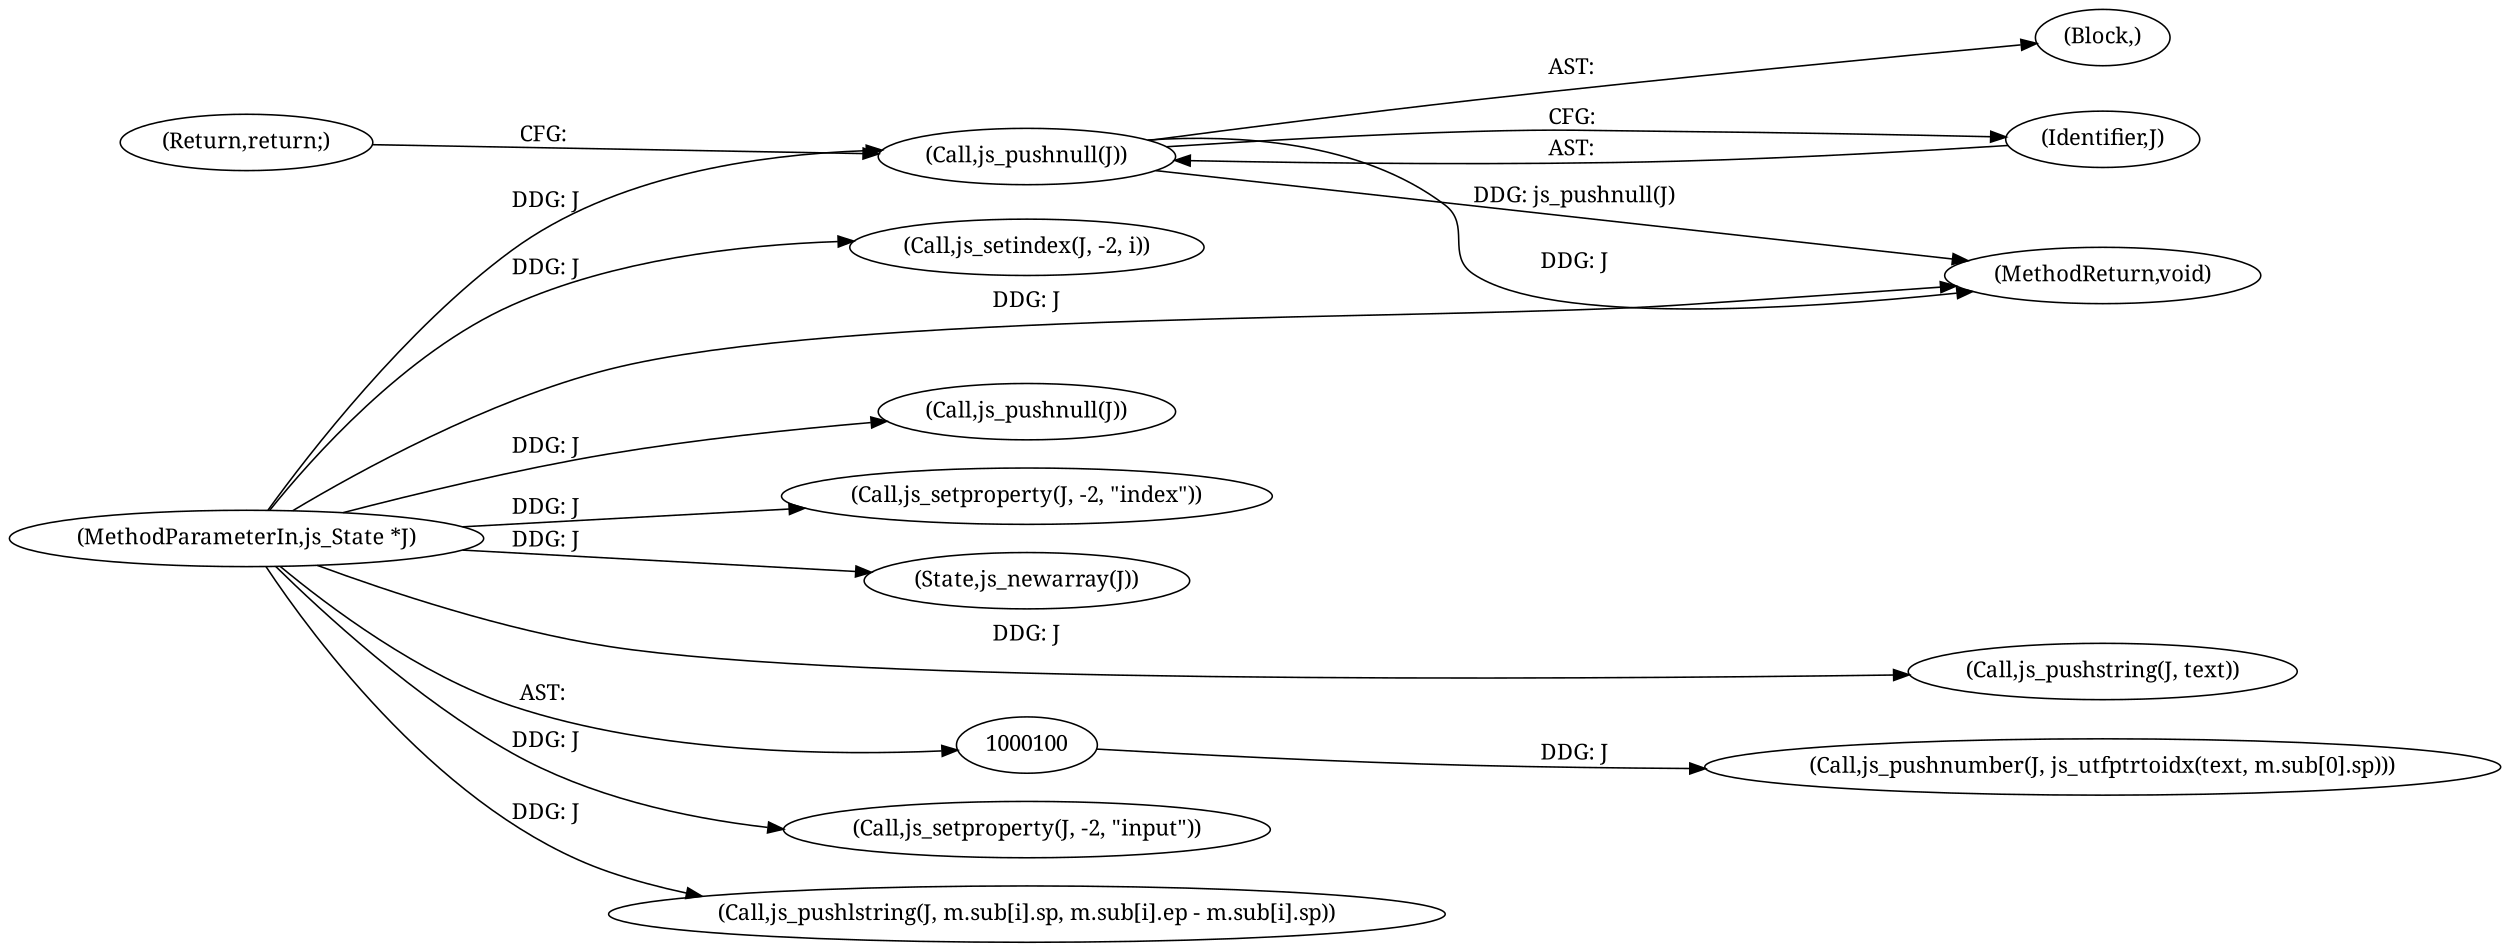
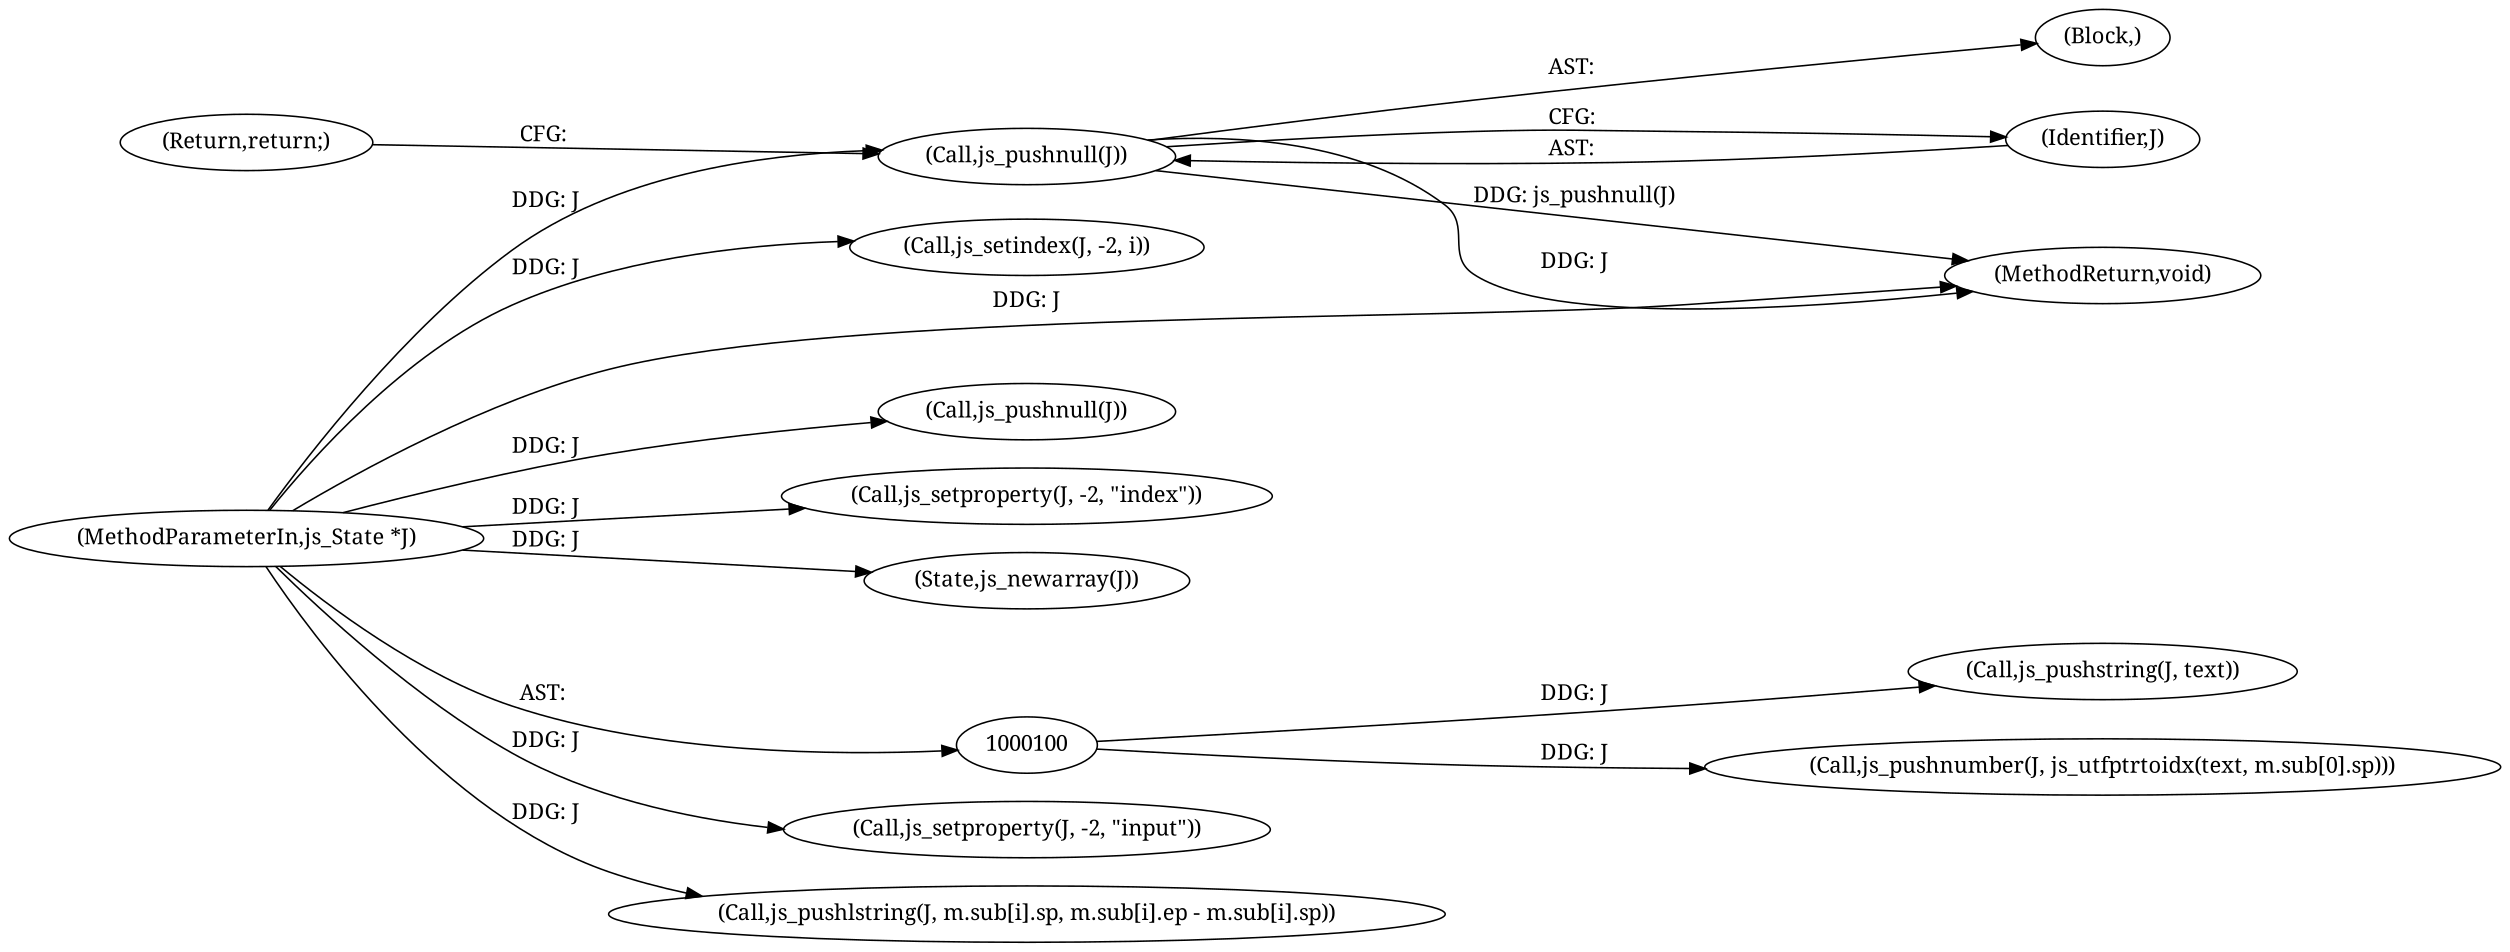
(1099, 674) -> (1508, 717)
